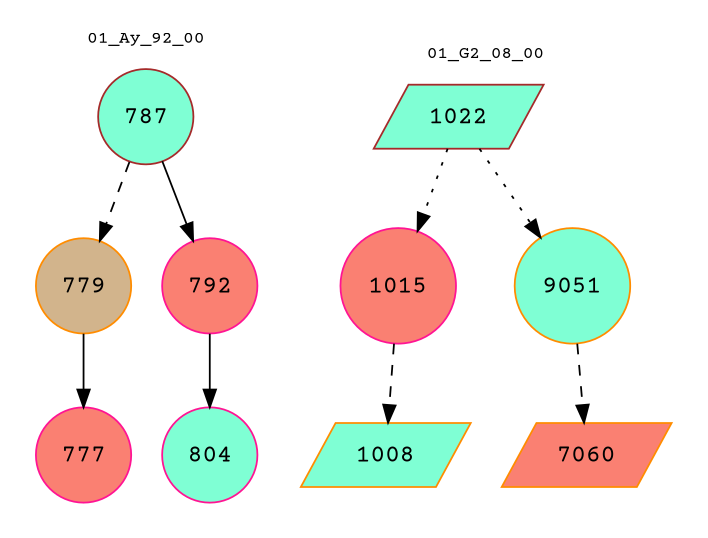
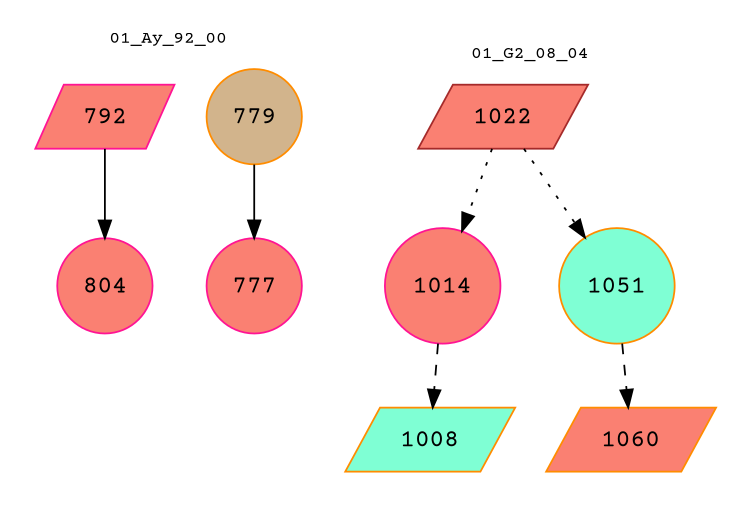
(486, 54) -> (531, 54)
(146, 117) -> none
(459, 117) -> (503, 117)
(210, 286) -> (105, 117)
(398, 286) -> (443, 286)
(572, 286) -> (617, 286)
(210, 455) -> (105, 286)
(587, 455) -> (631, 440)
